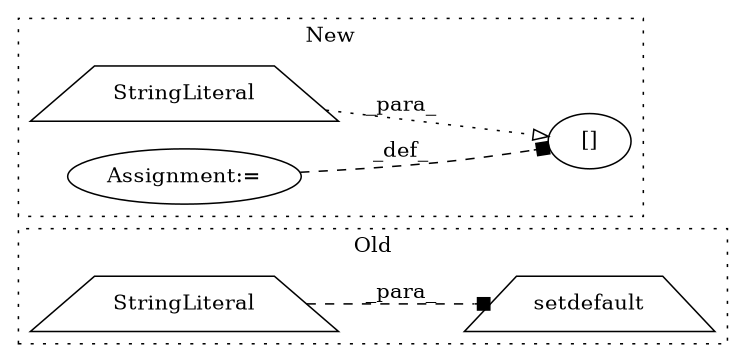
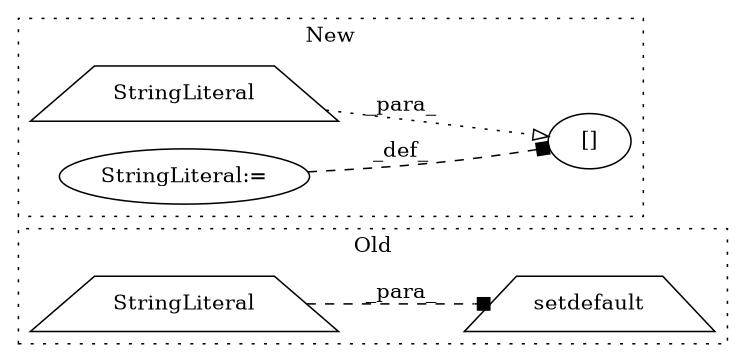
(184, 176) -> (184, 176)
